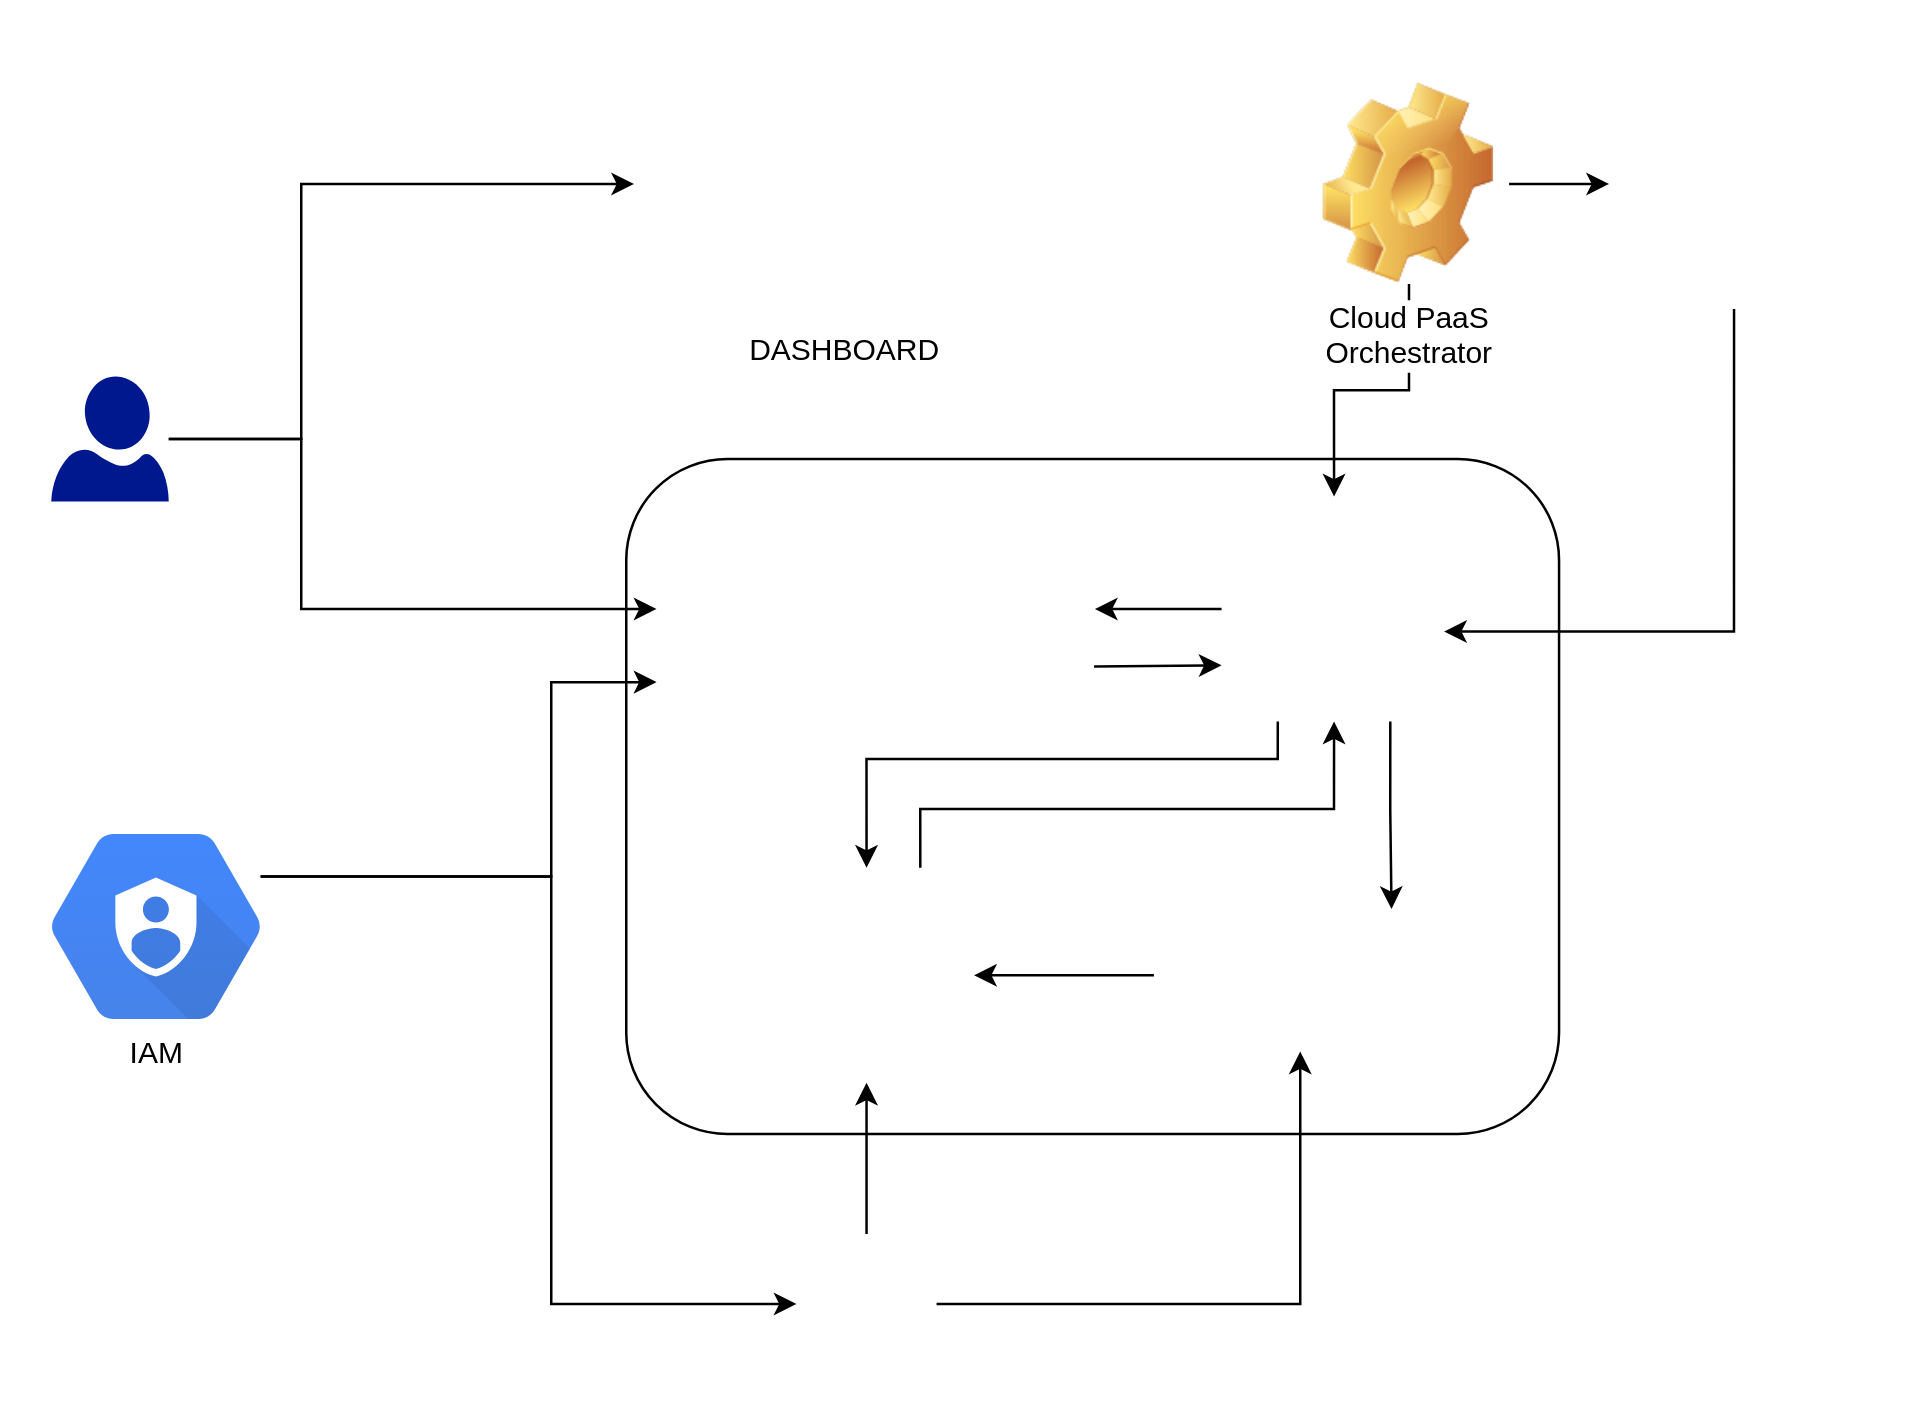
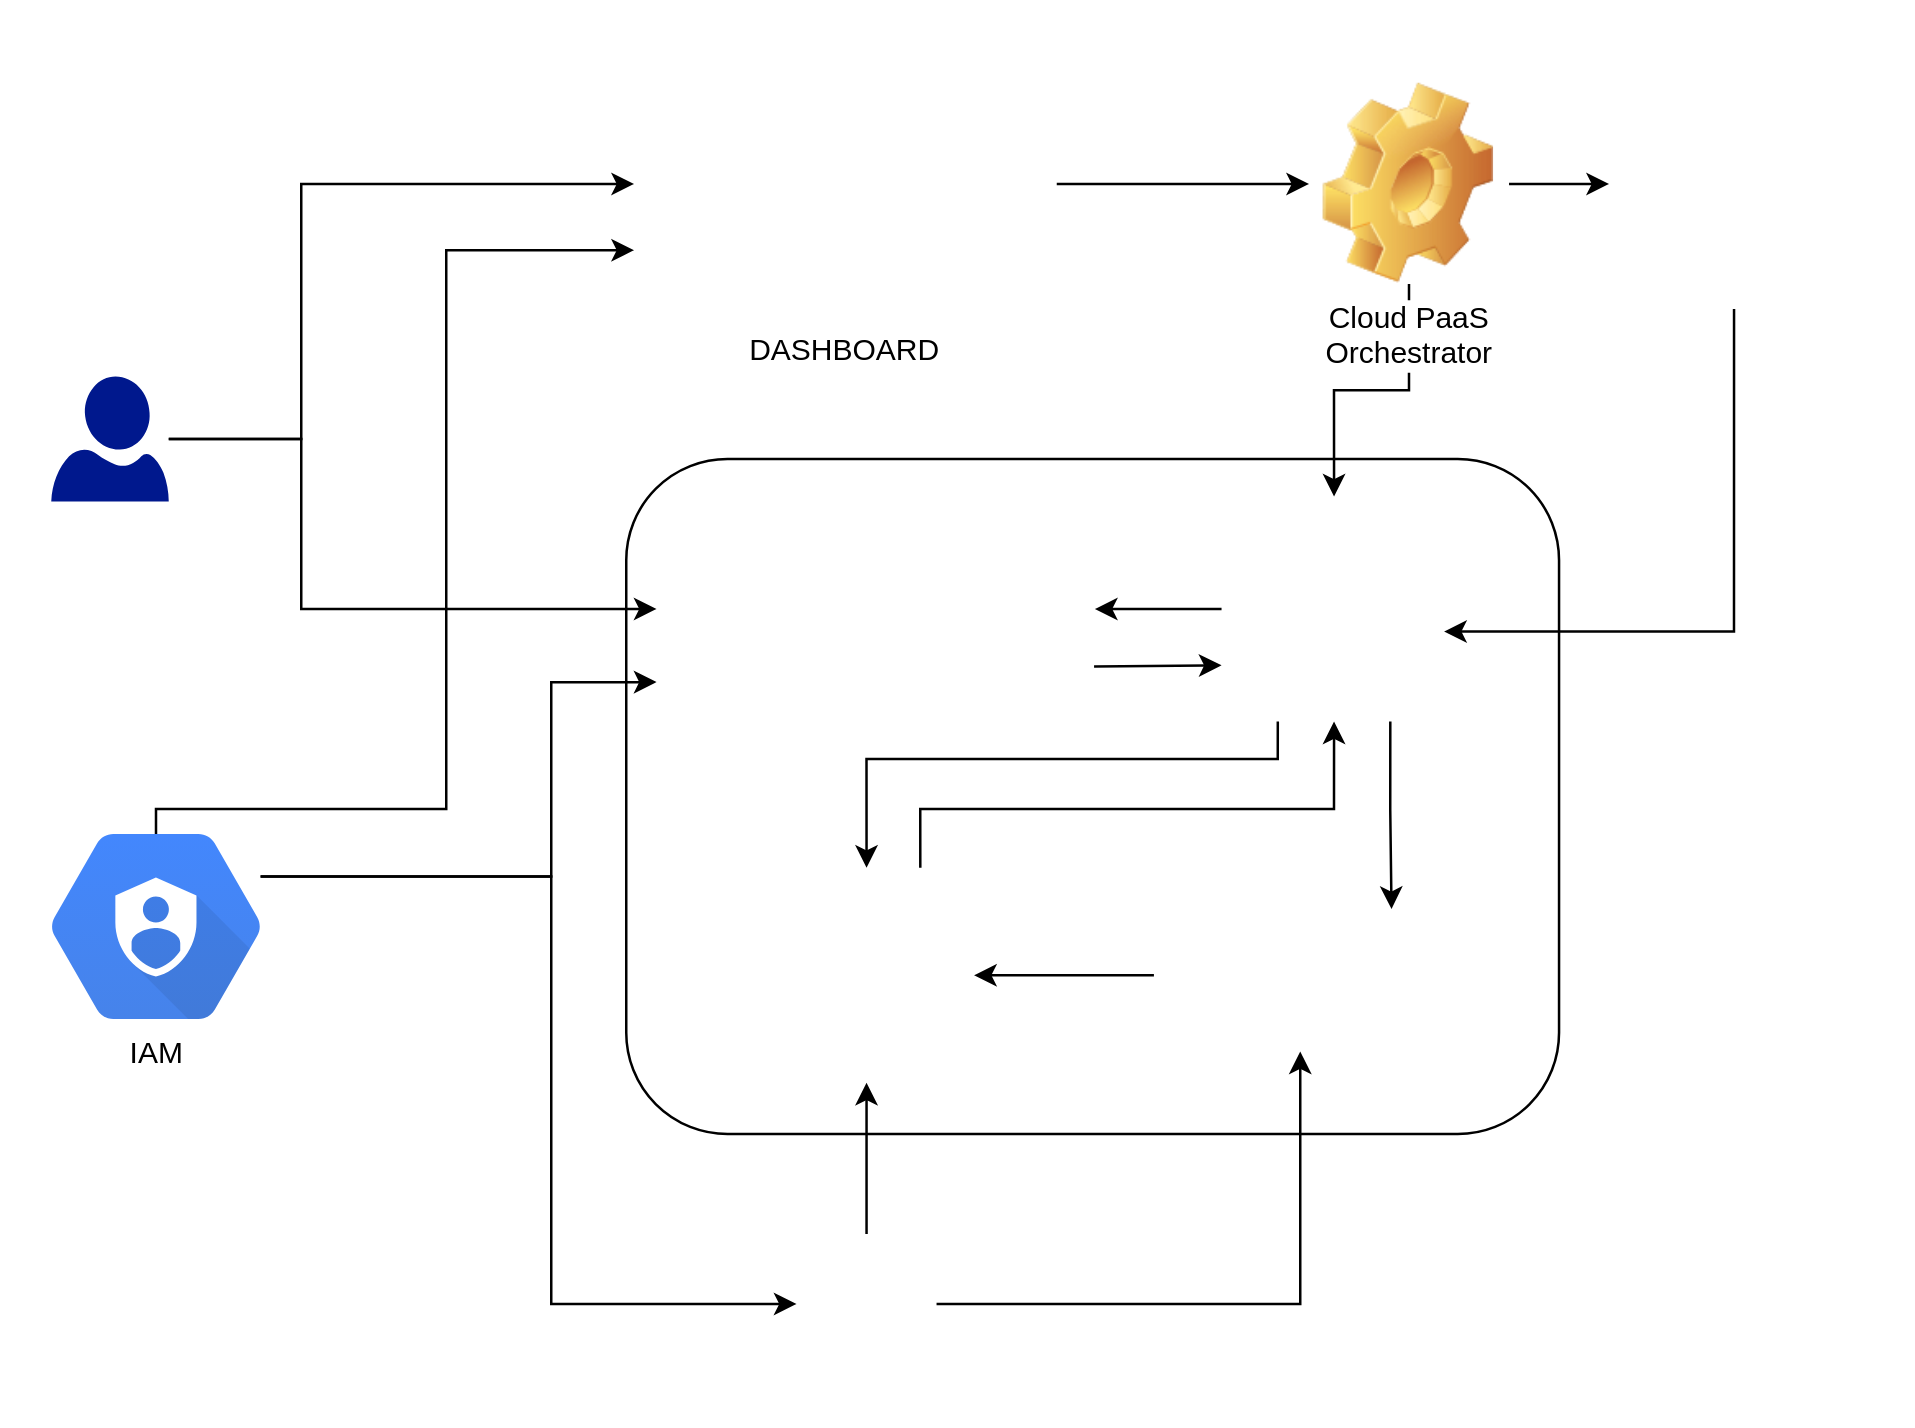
none -> (1175, 184)
none -> (446, 342)
